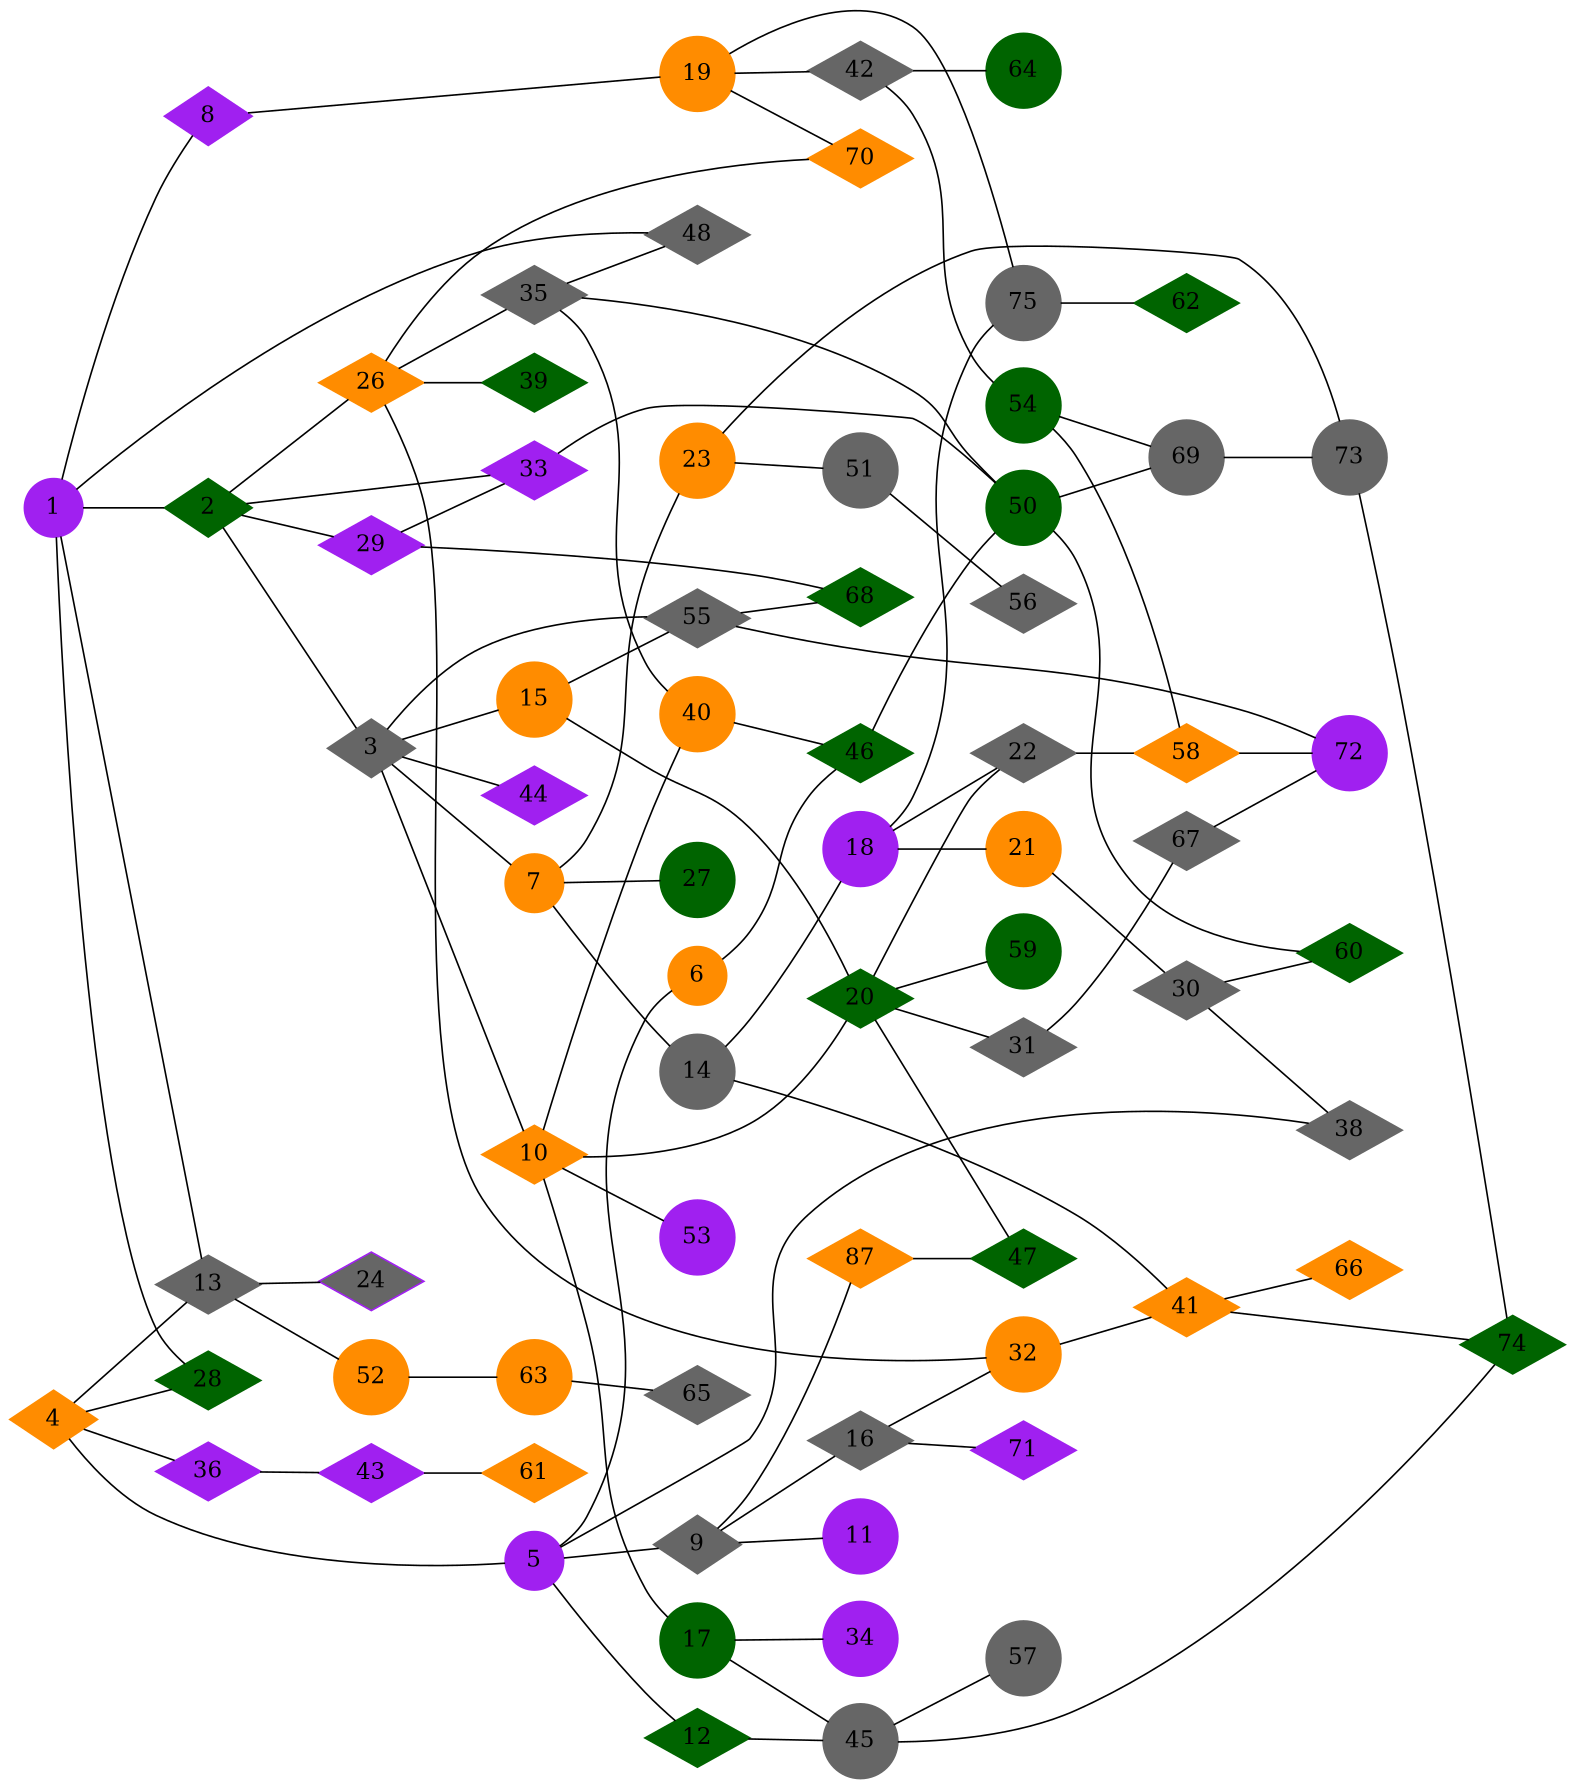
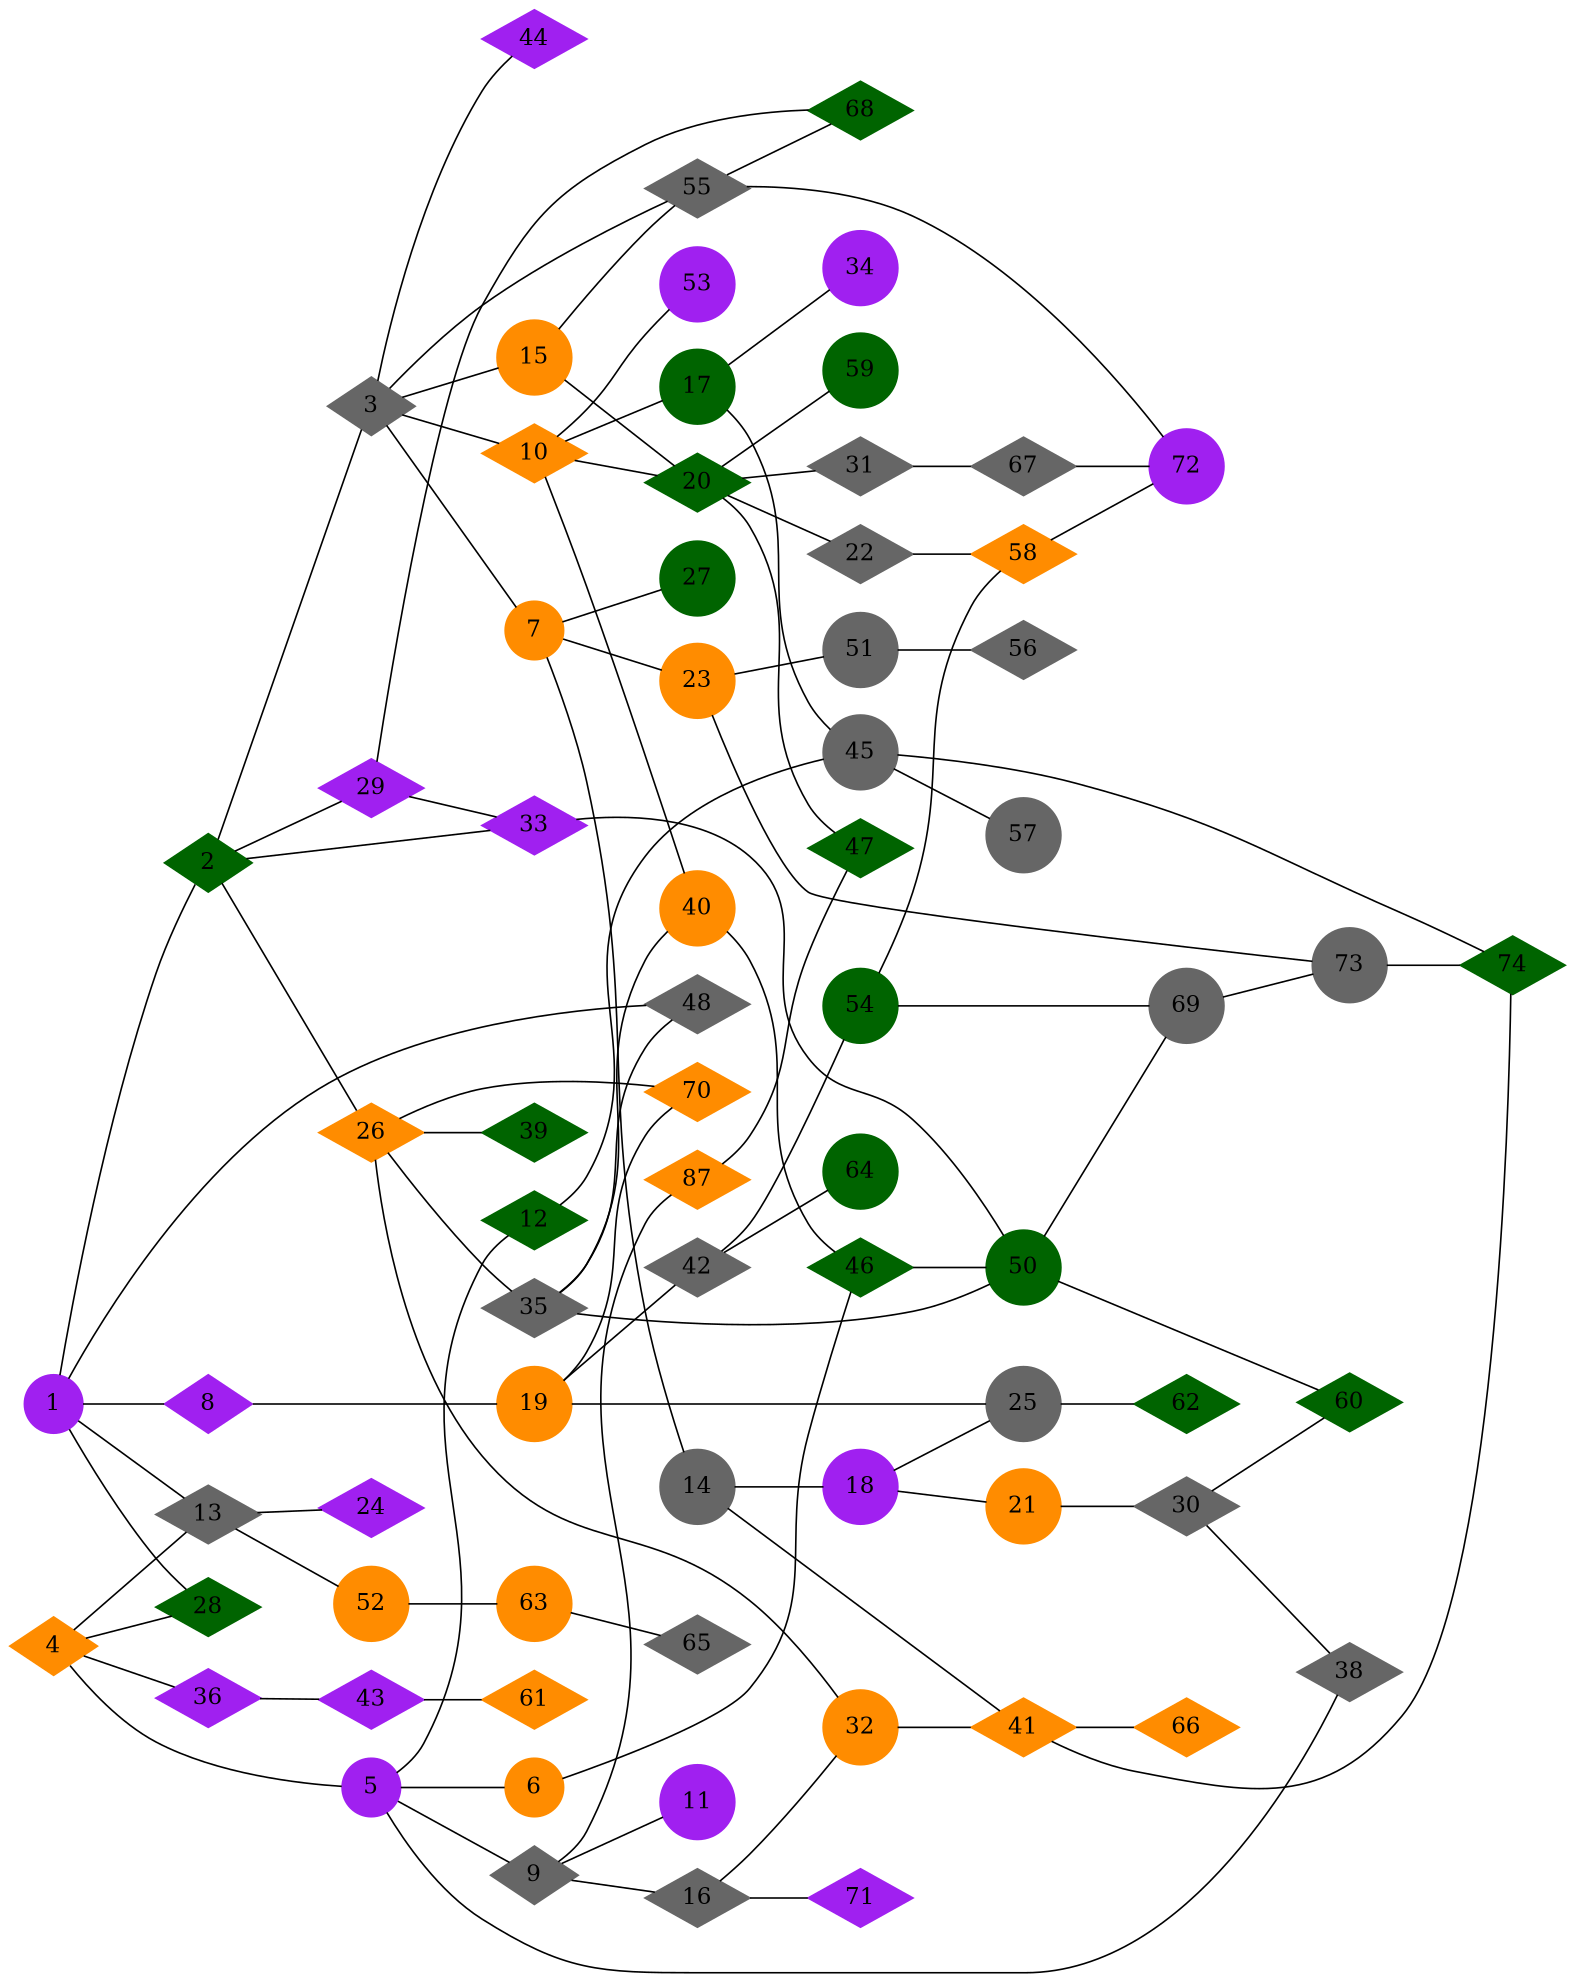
(1024, 303) -> (1024, 1404)
(945, 799) -> none
(371, 1281) -> (371, 1508)
